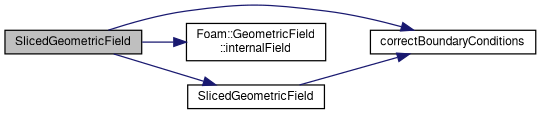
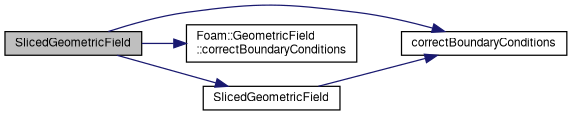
(256, 42) -> (272, 43)
